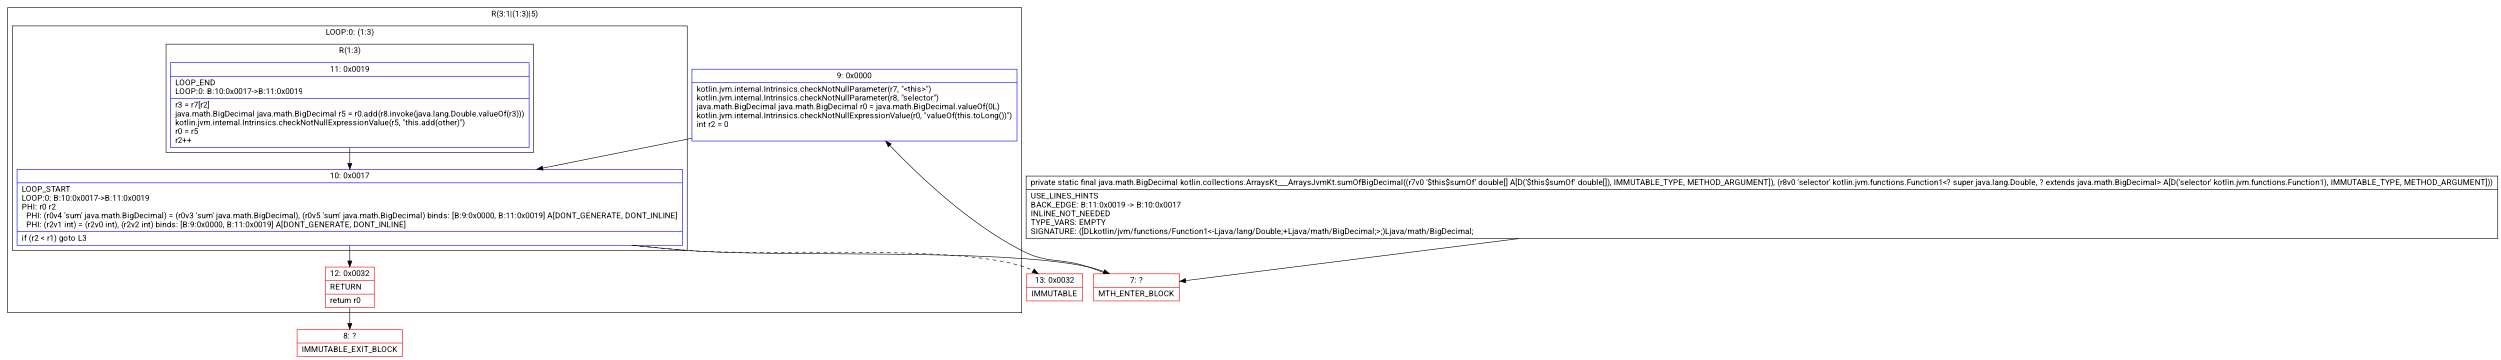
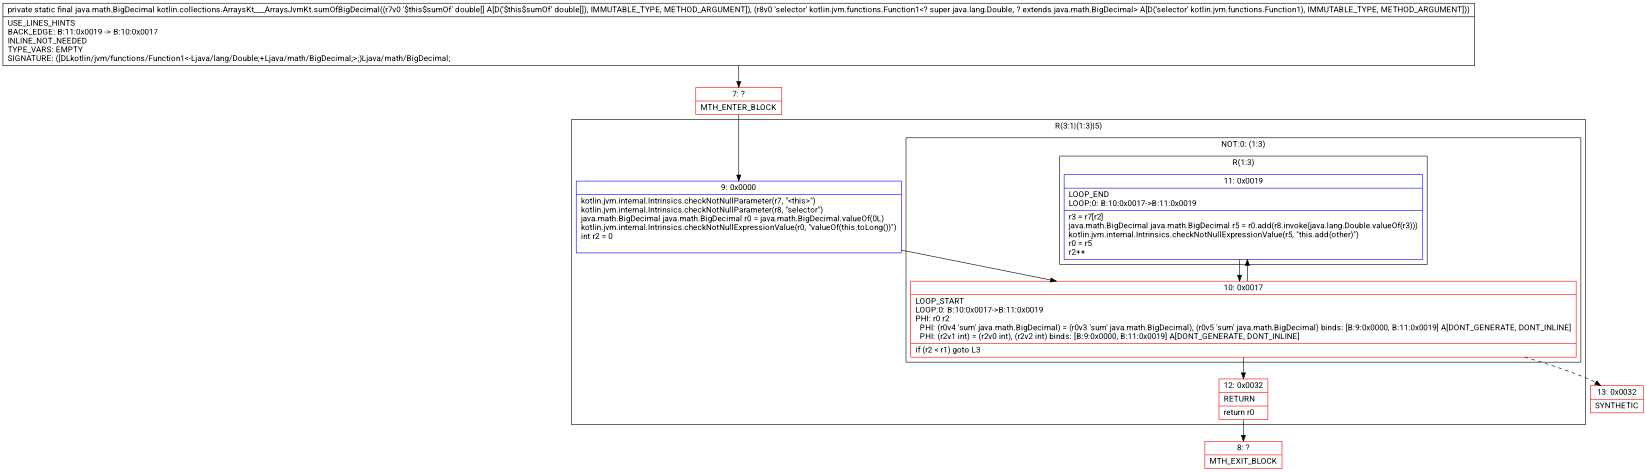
(350, 33) -> (1243, 145)
(350, 207) -> (1243, 319)
(868, 254) -> (1247, 273)
(1055, 294) -> (1617, 406)
(350, 350) -> (1243, 461)
